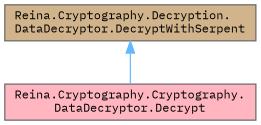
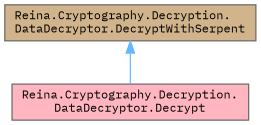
(130, 102) -> (130, 102)
